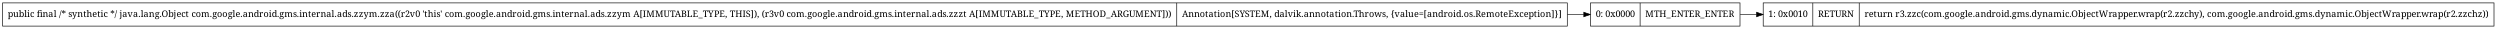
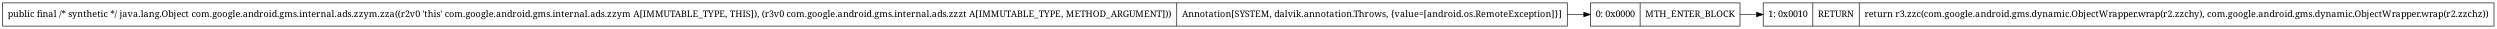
(1690, 14) -> (1690, 14)
